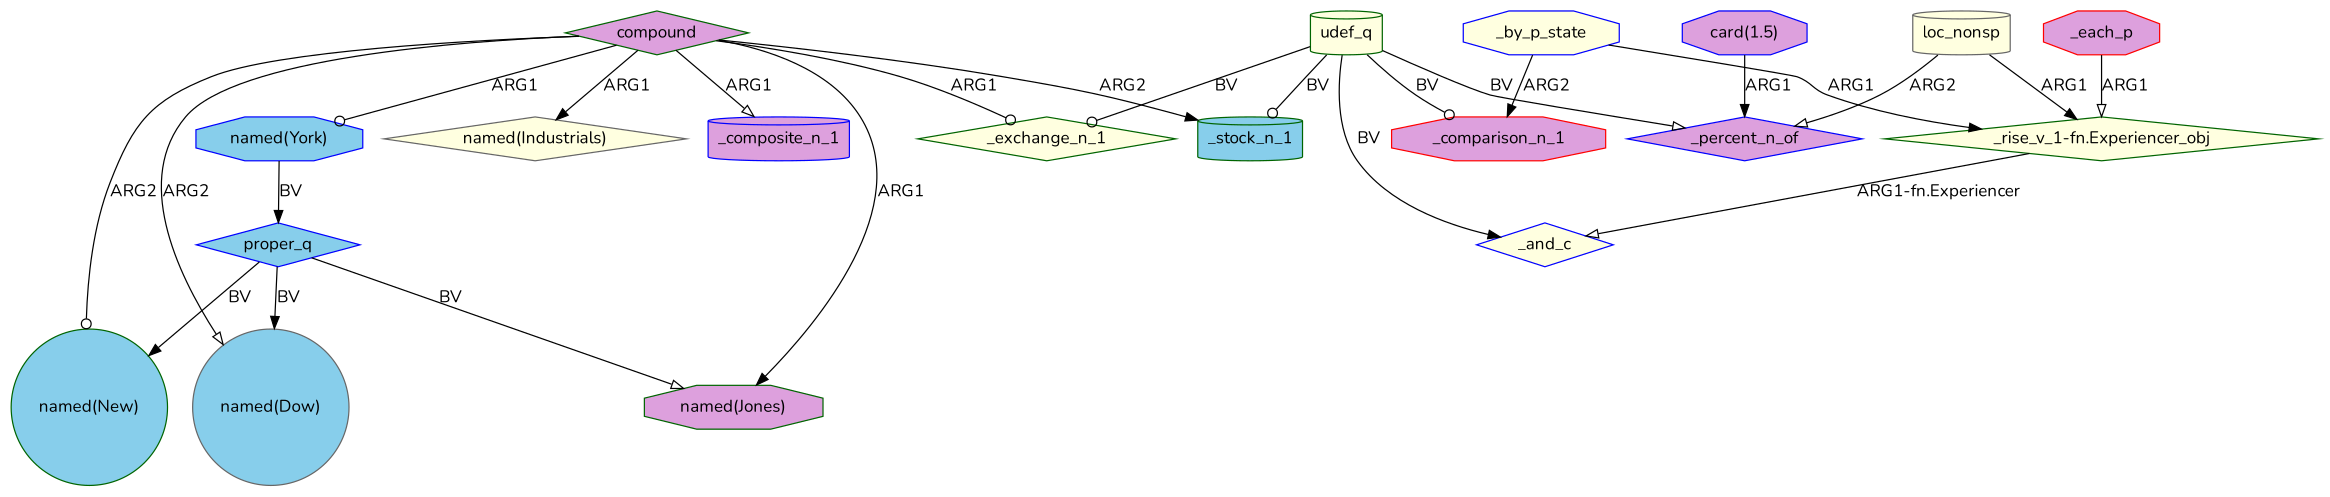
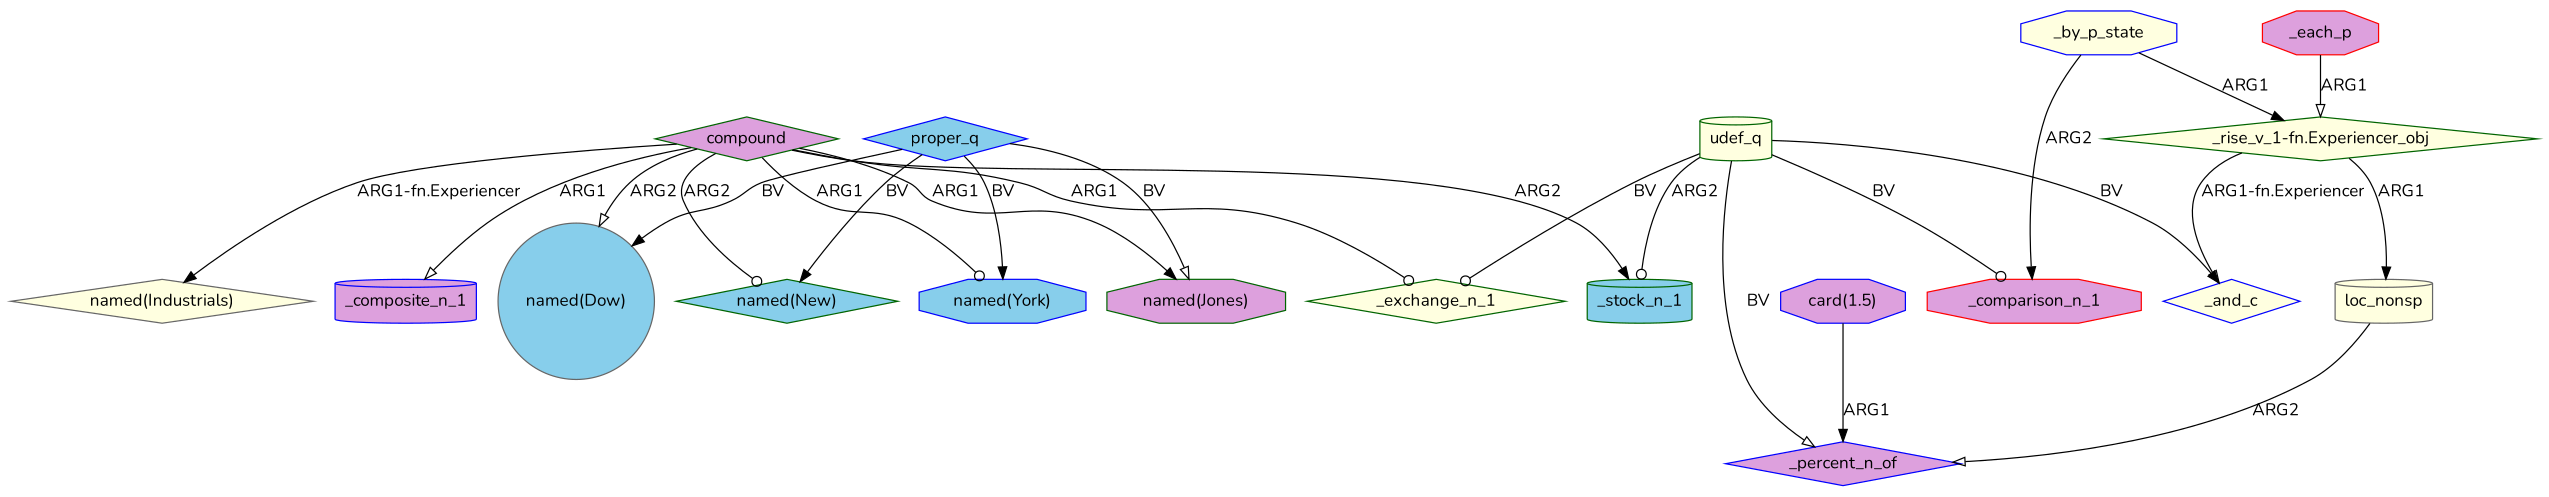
(2028, 83) -> (2380, 208)
(627, 86) -> (439, 192)
(1318, 86) -> (1695, 192)
(279, 186) -> (993, 205)
(89, 407) -> (787, 301)
